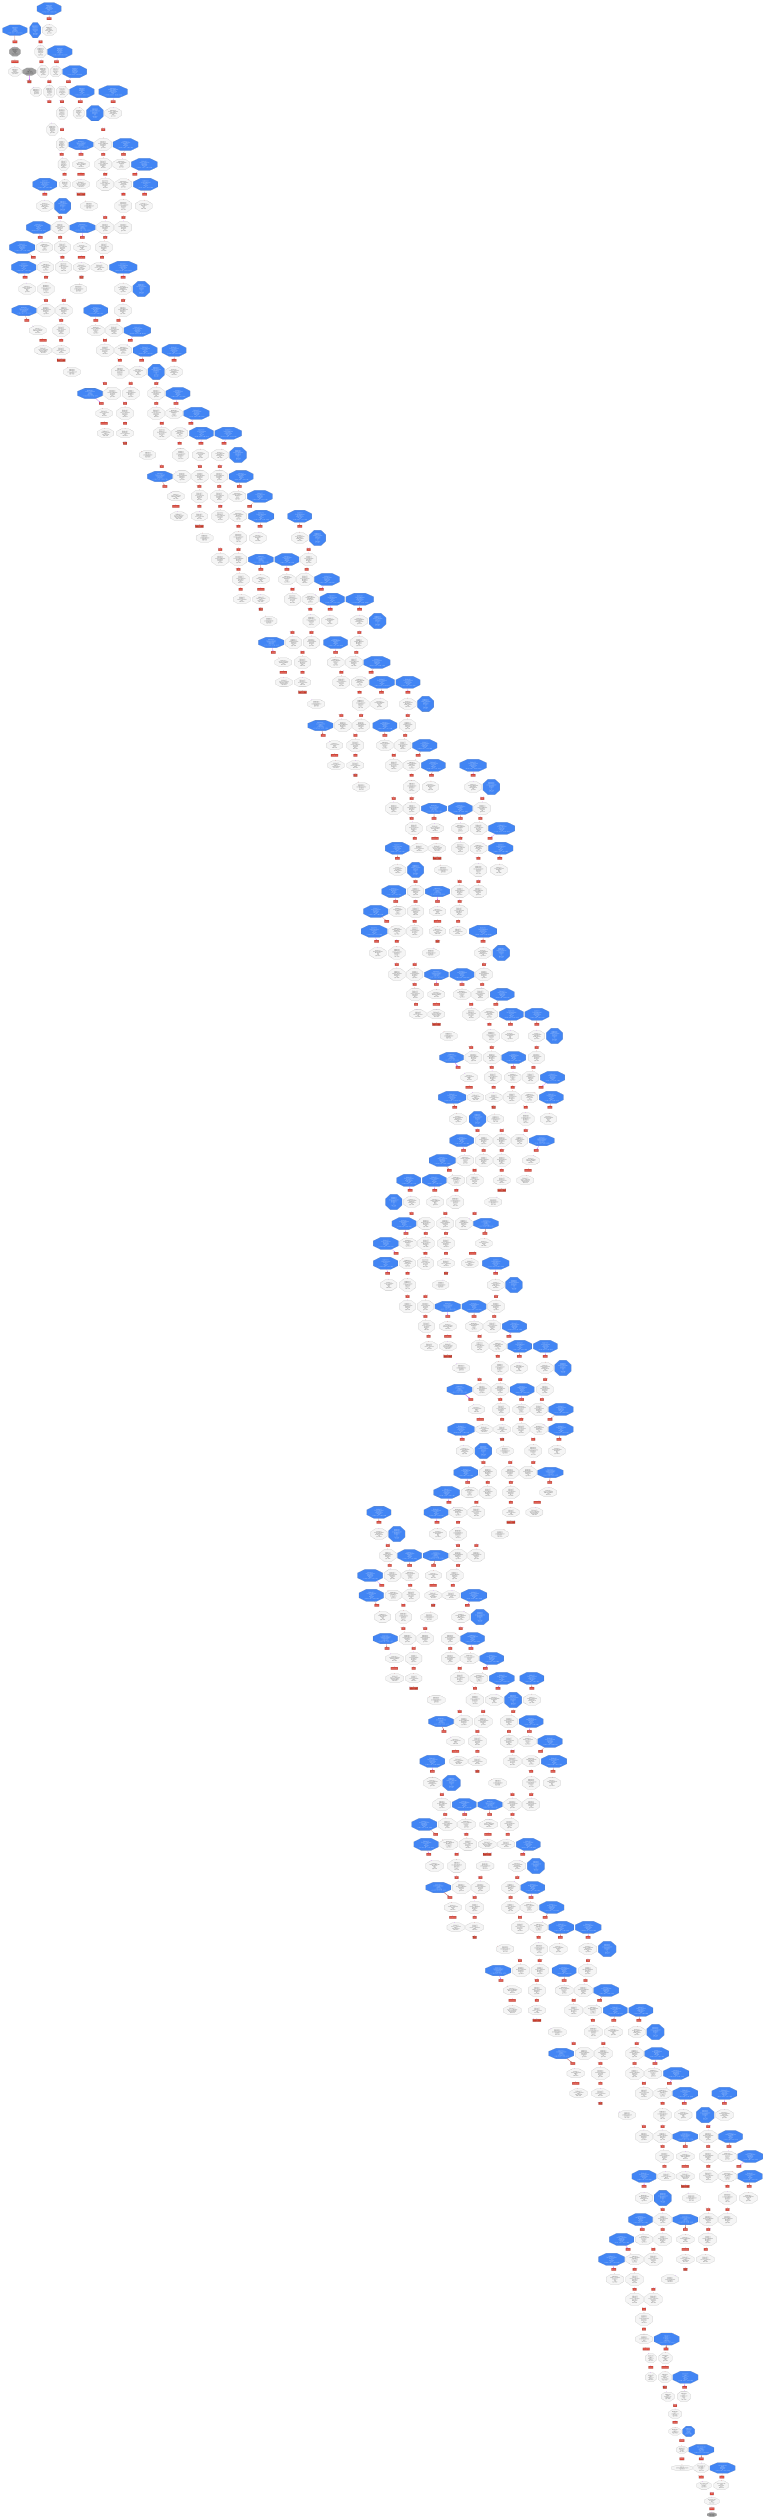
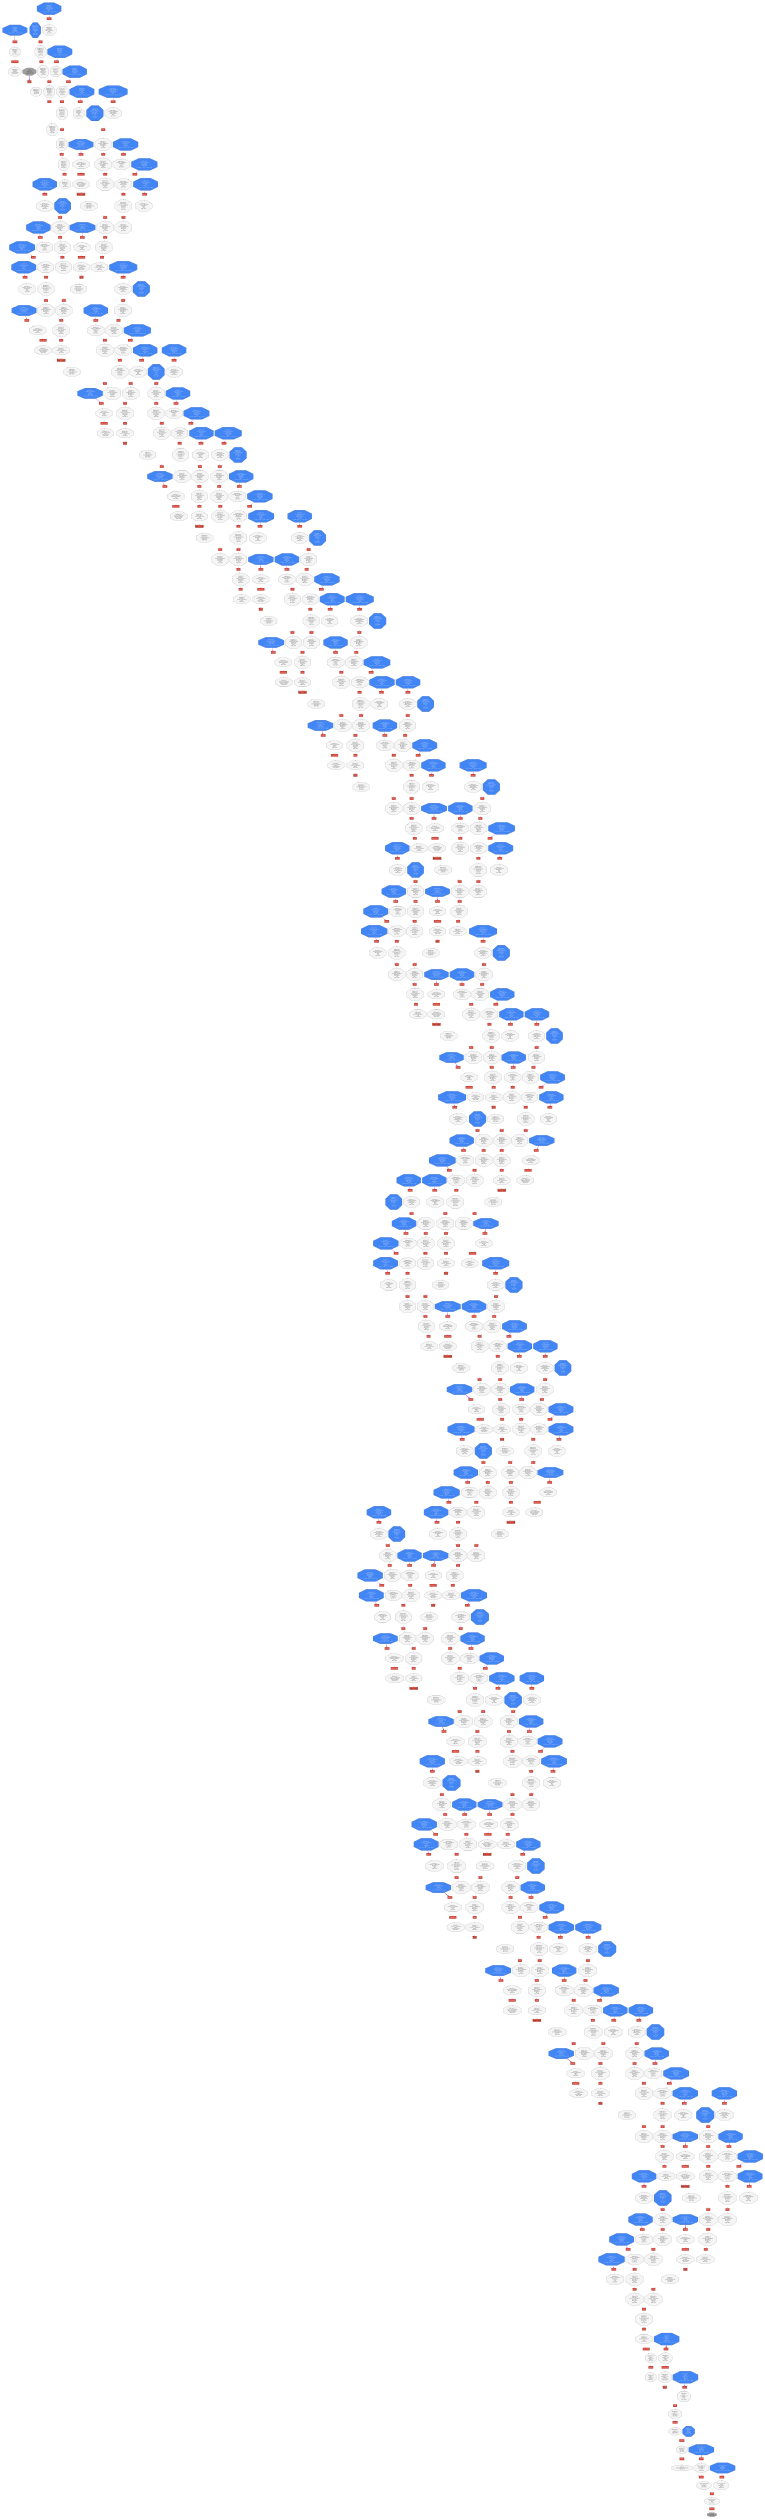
(15, 52) -> (15, 52)
(668, 2396) -> none
